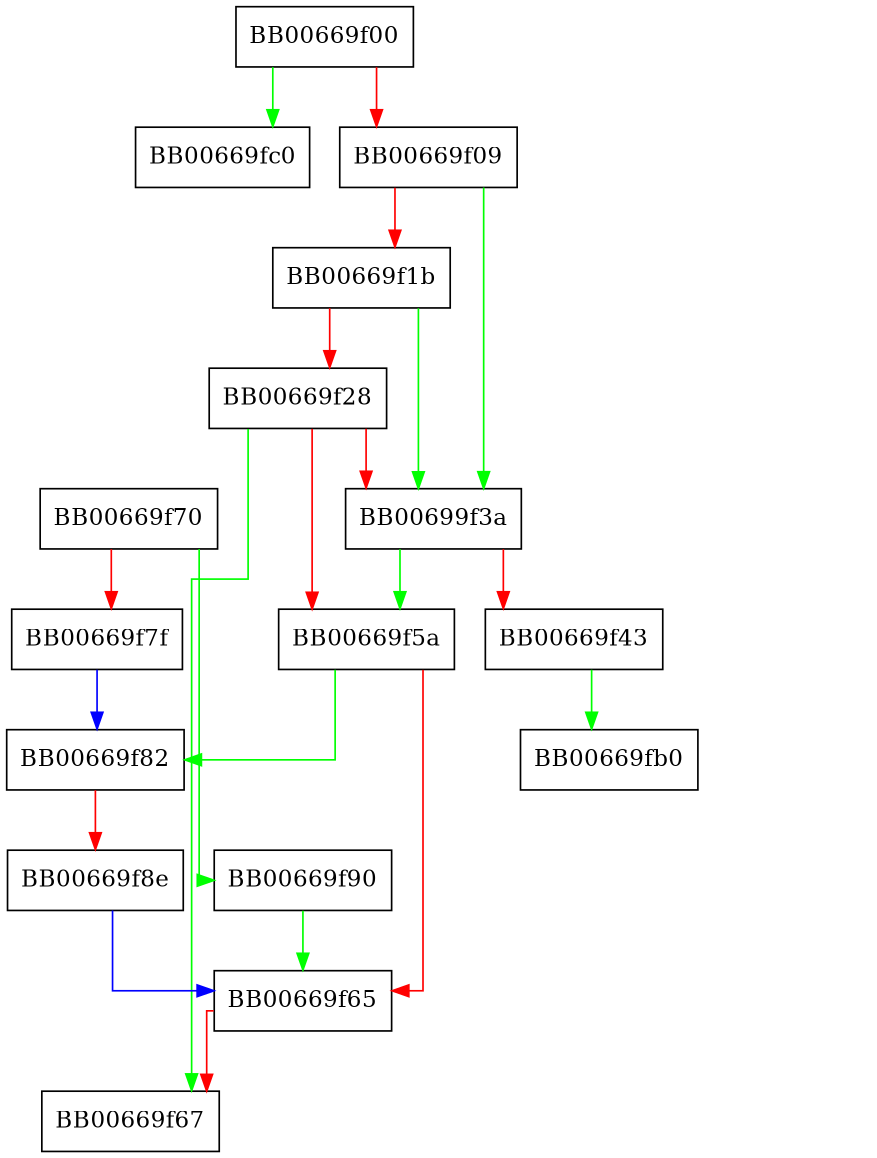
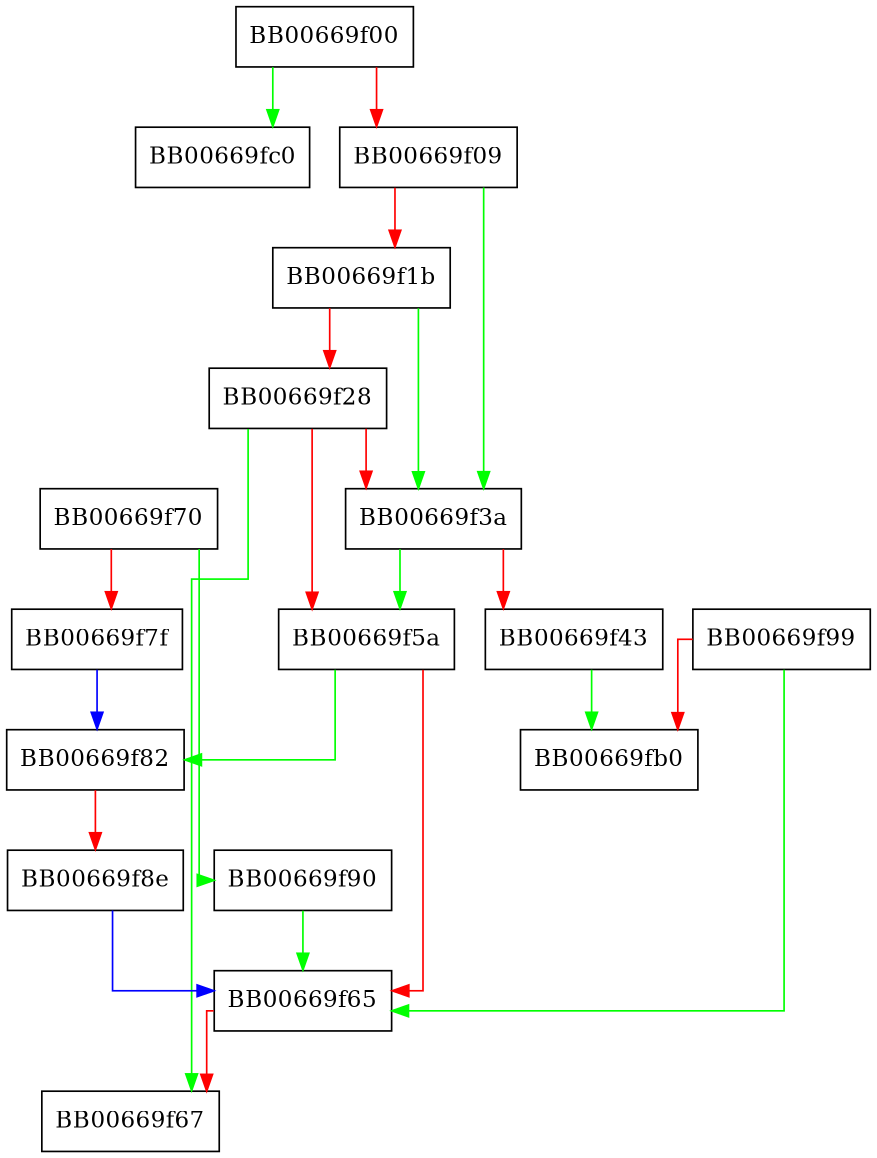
(433, 519) -> (433, 519)
none -> (782, 639)
